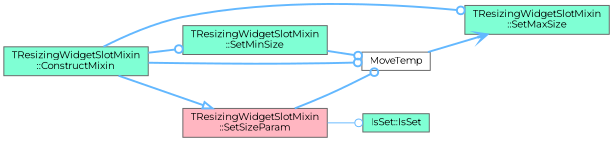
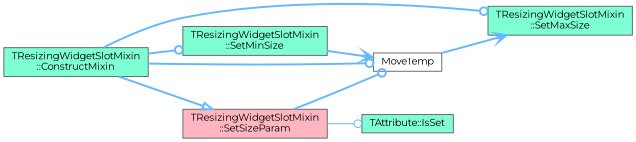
(341, 53) -> (345, 54)
(396, 123) -> (408, 124)
